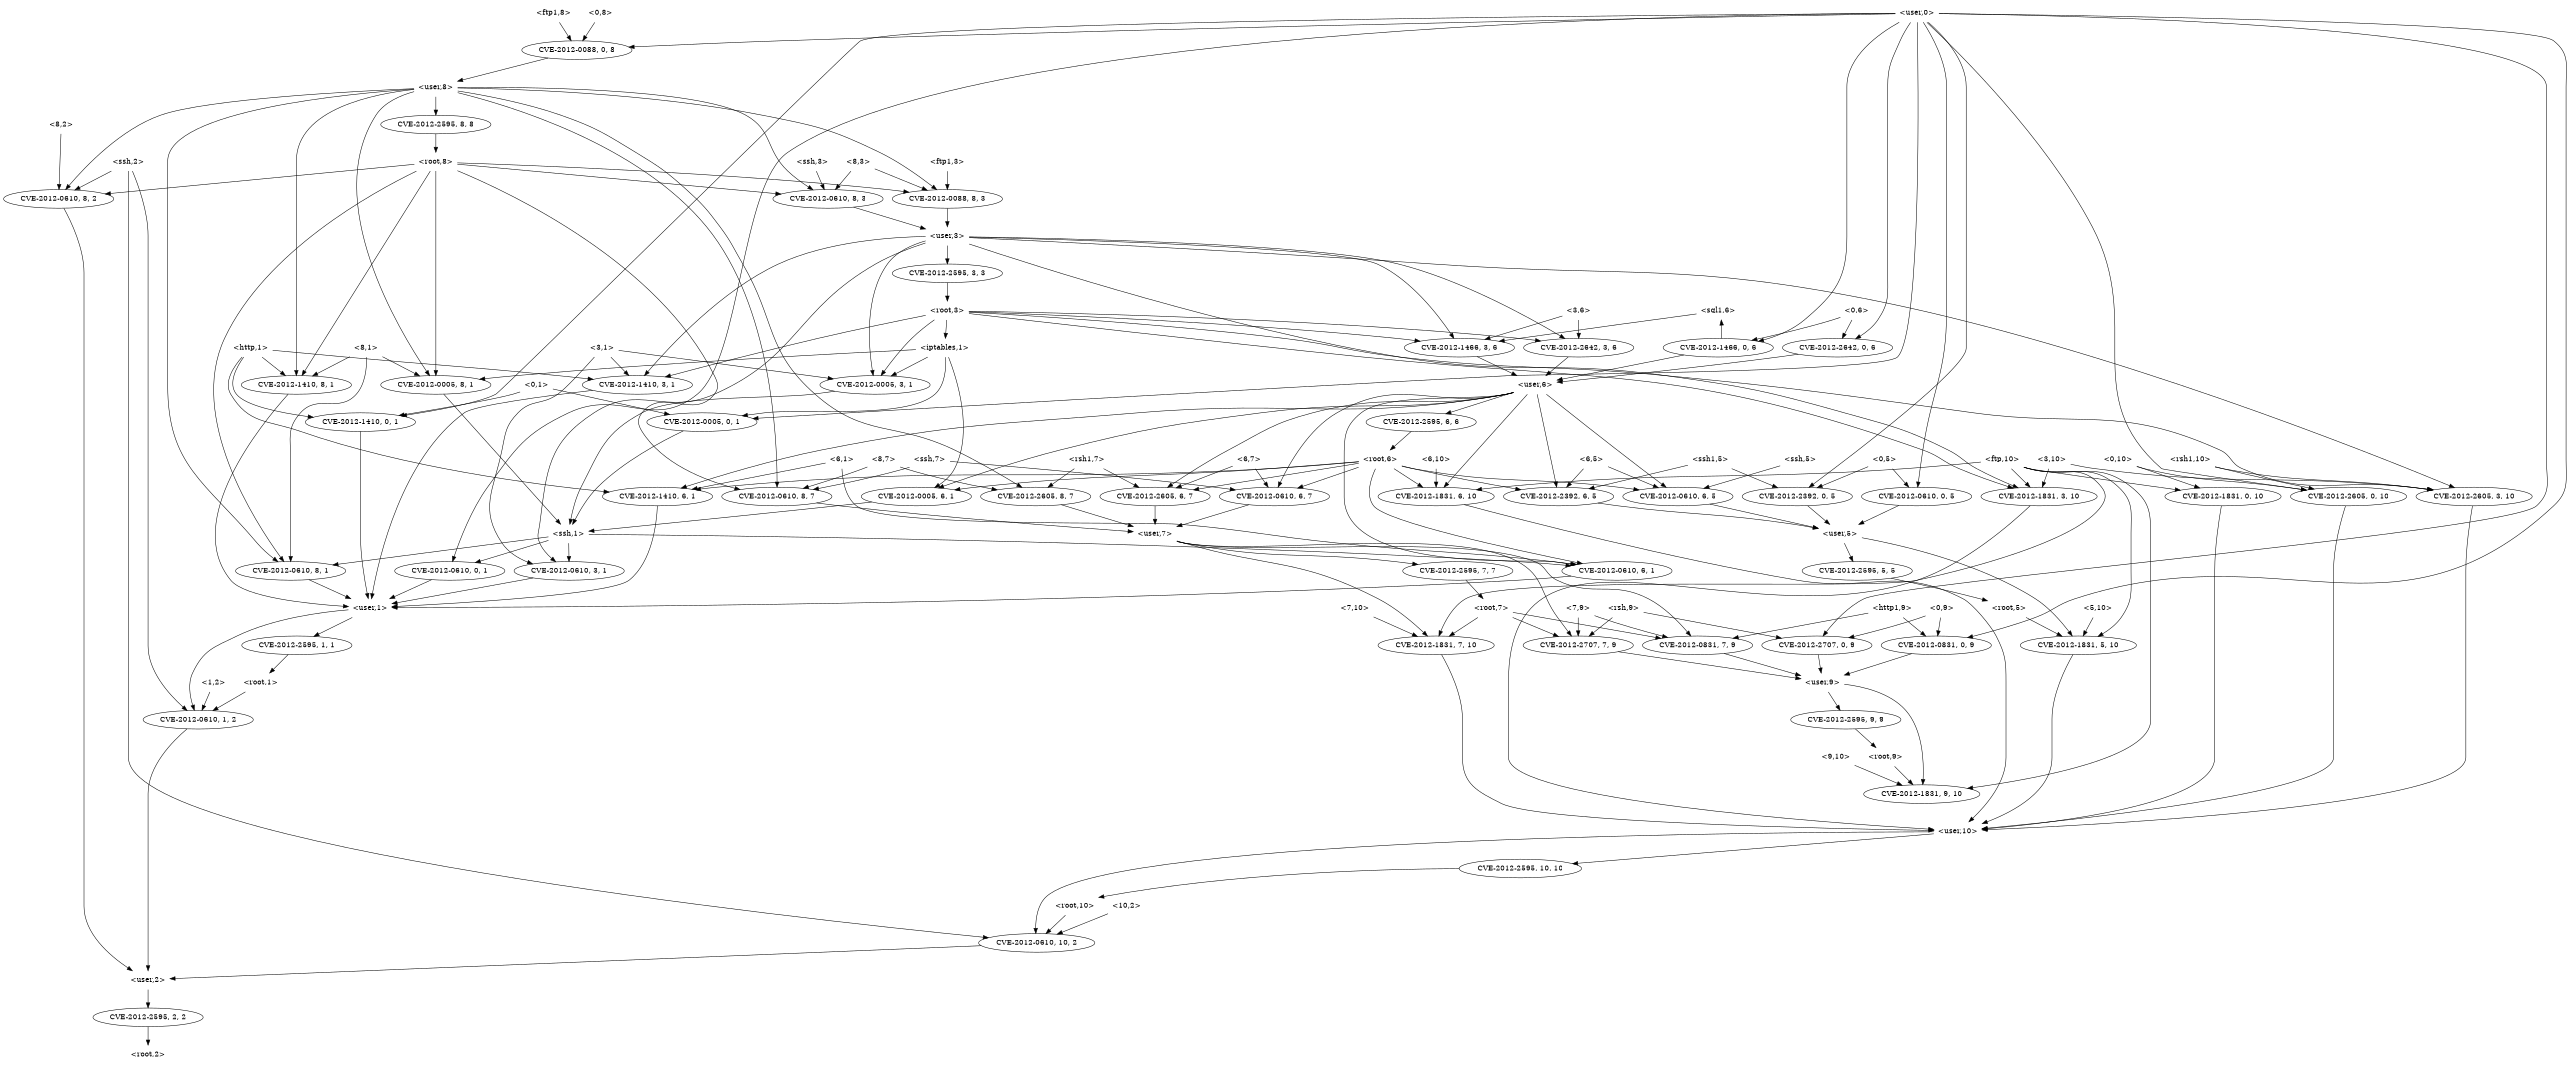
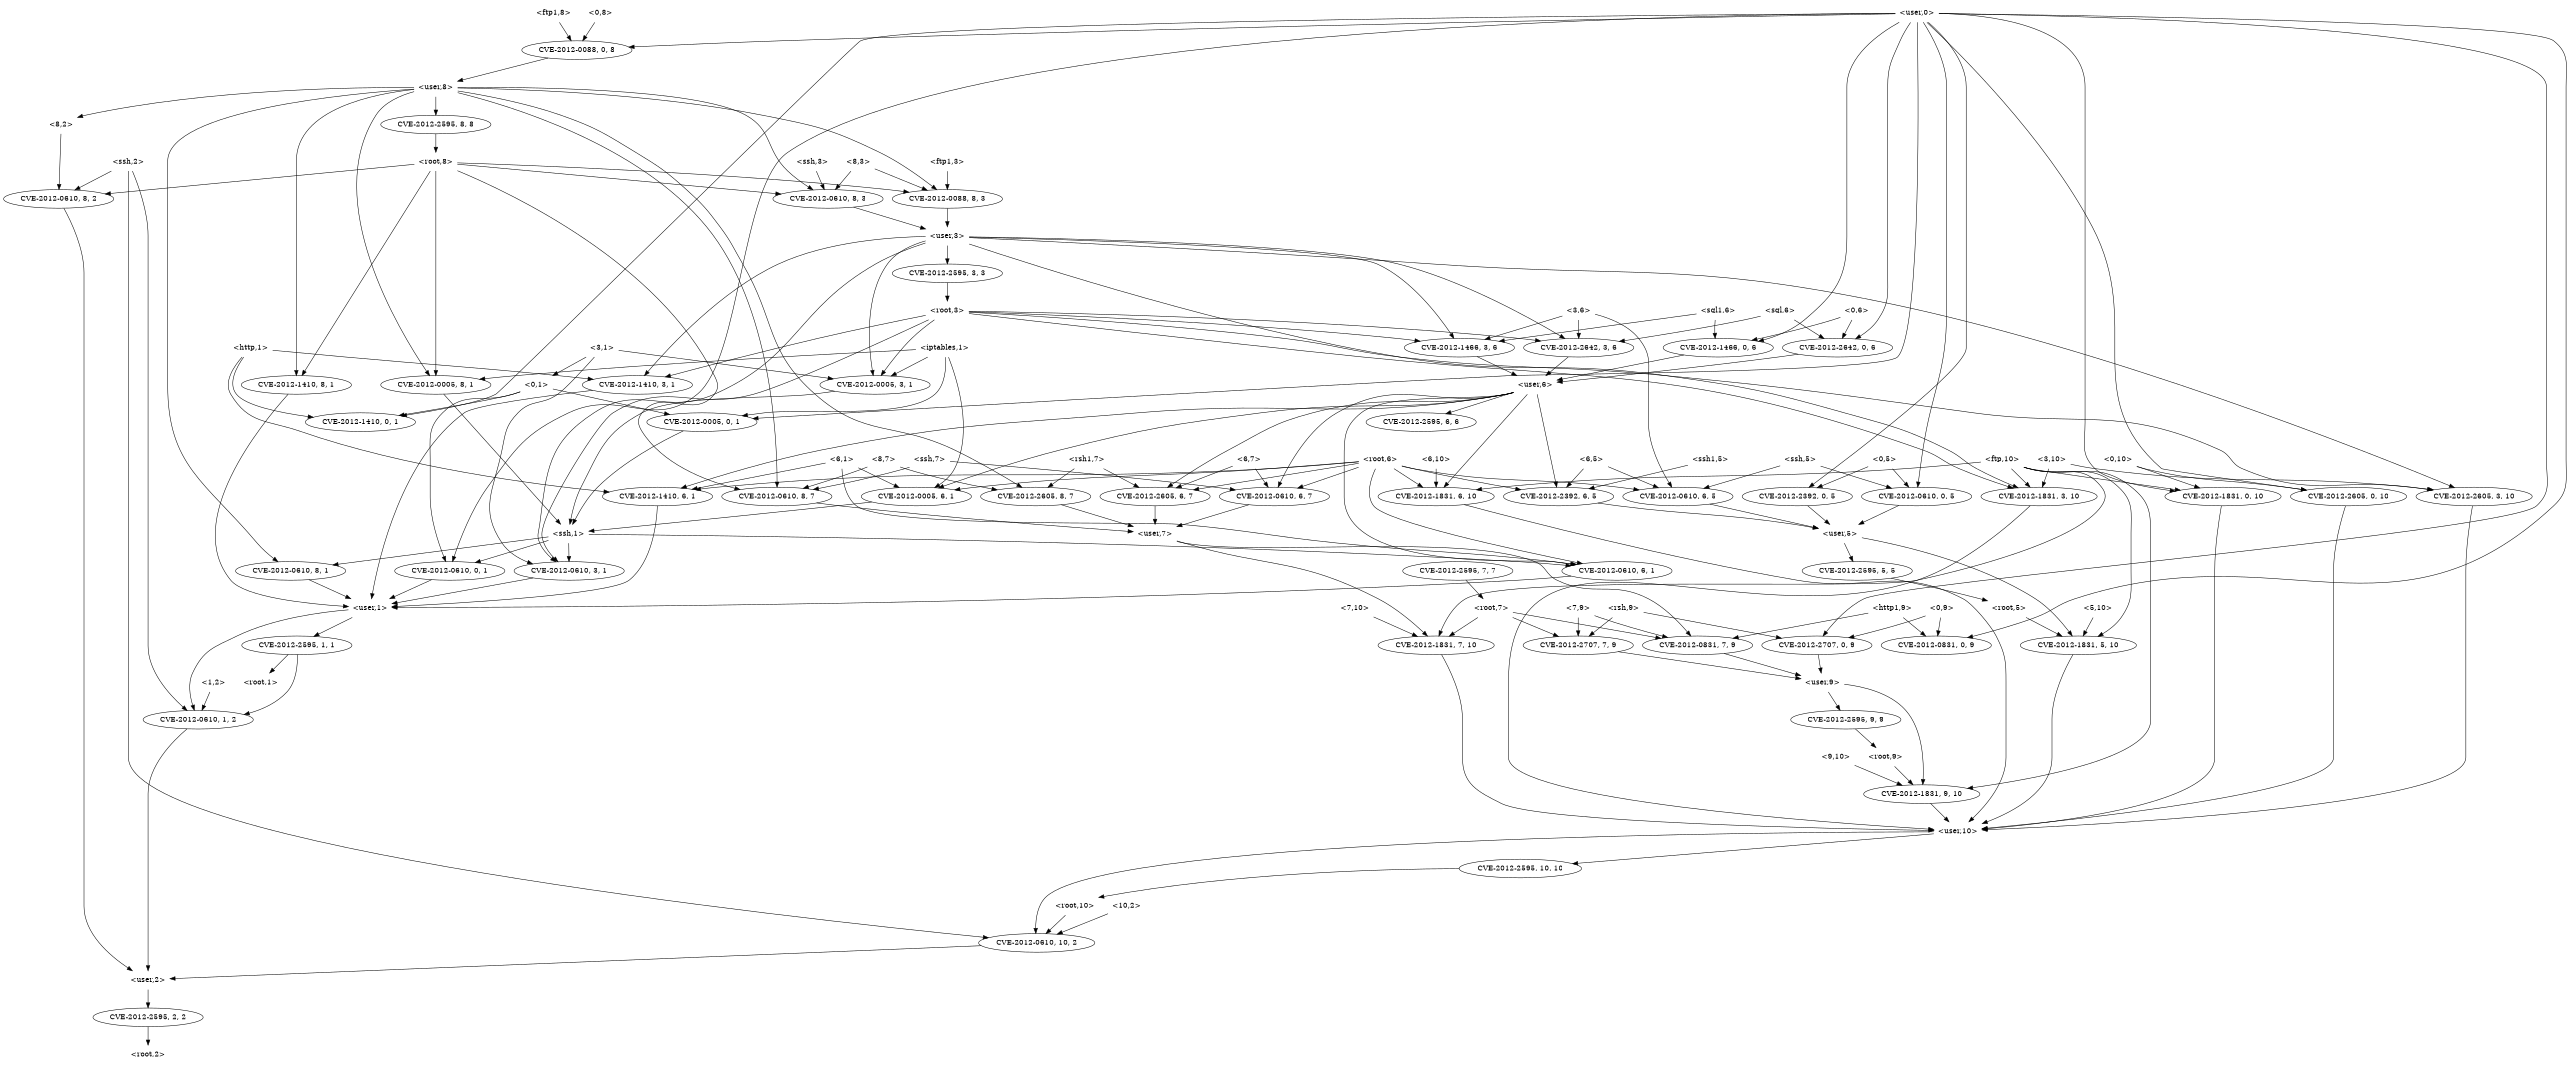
(229, 102) -> (248, 93)
none -> (2085, 229)
none -> (1780, 311)
(946, 327) -> (680, 397)
(230, 328) -> none
(1722, 332) -> (1715, 329)
(366, 348) -> none
(618, 364) -> (572, 365)
(272, 365) -> none
(1403, 439) -> none
(1604, 440) -> (1648, 386)
none -> (430, 443)
(2190, 459) -> none
none -> (870, 473)
none -> (1854, 476)
(1755, 479) -> none
(360, 513) -> none
(1403, 543) -> none
(1294, 555) -> none
(1881, 664) -> none
(231, 700) -> (285, 693)
none -> (1938, 811)
